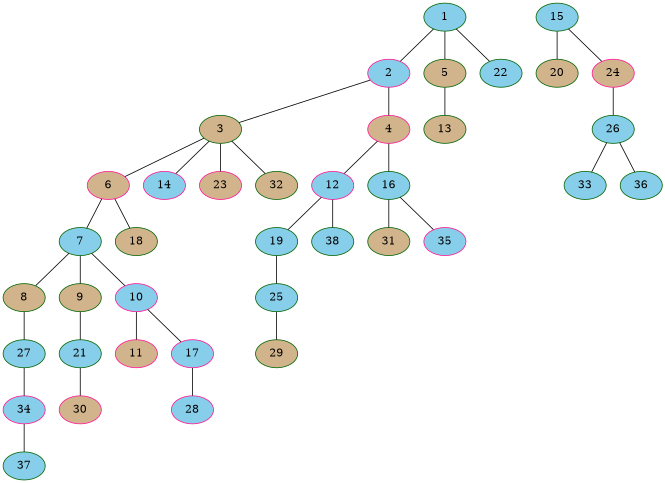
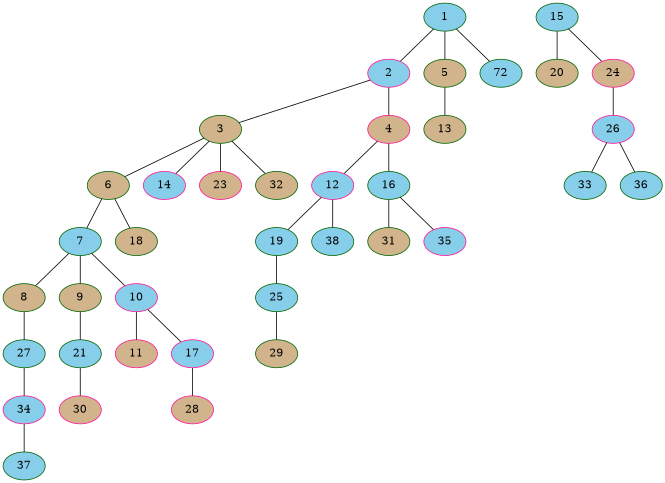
(501, 73) -> (501, 73)
(613, 129) -> (613, 129)
(108, 185) -> (108, 185)
(192, 410) -> (192, 410)
